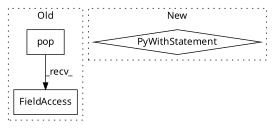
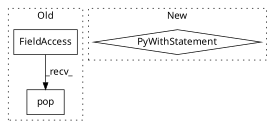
(46, 69) -> (46, 69)
